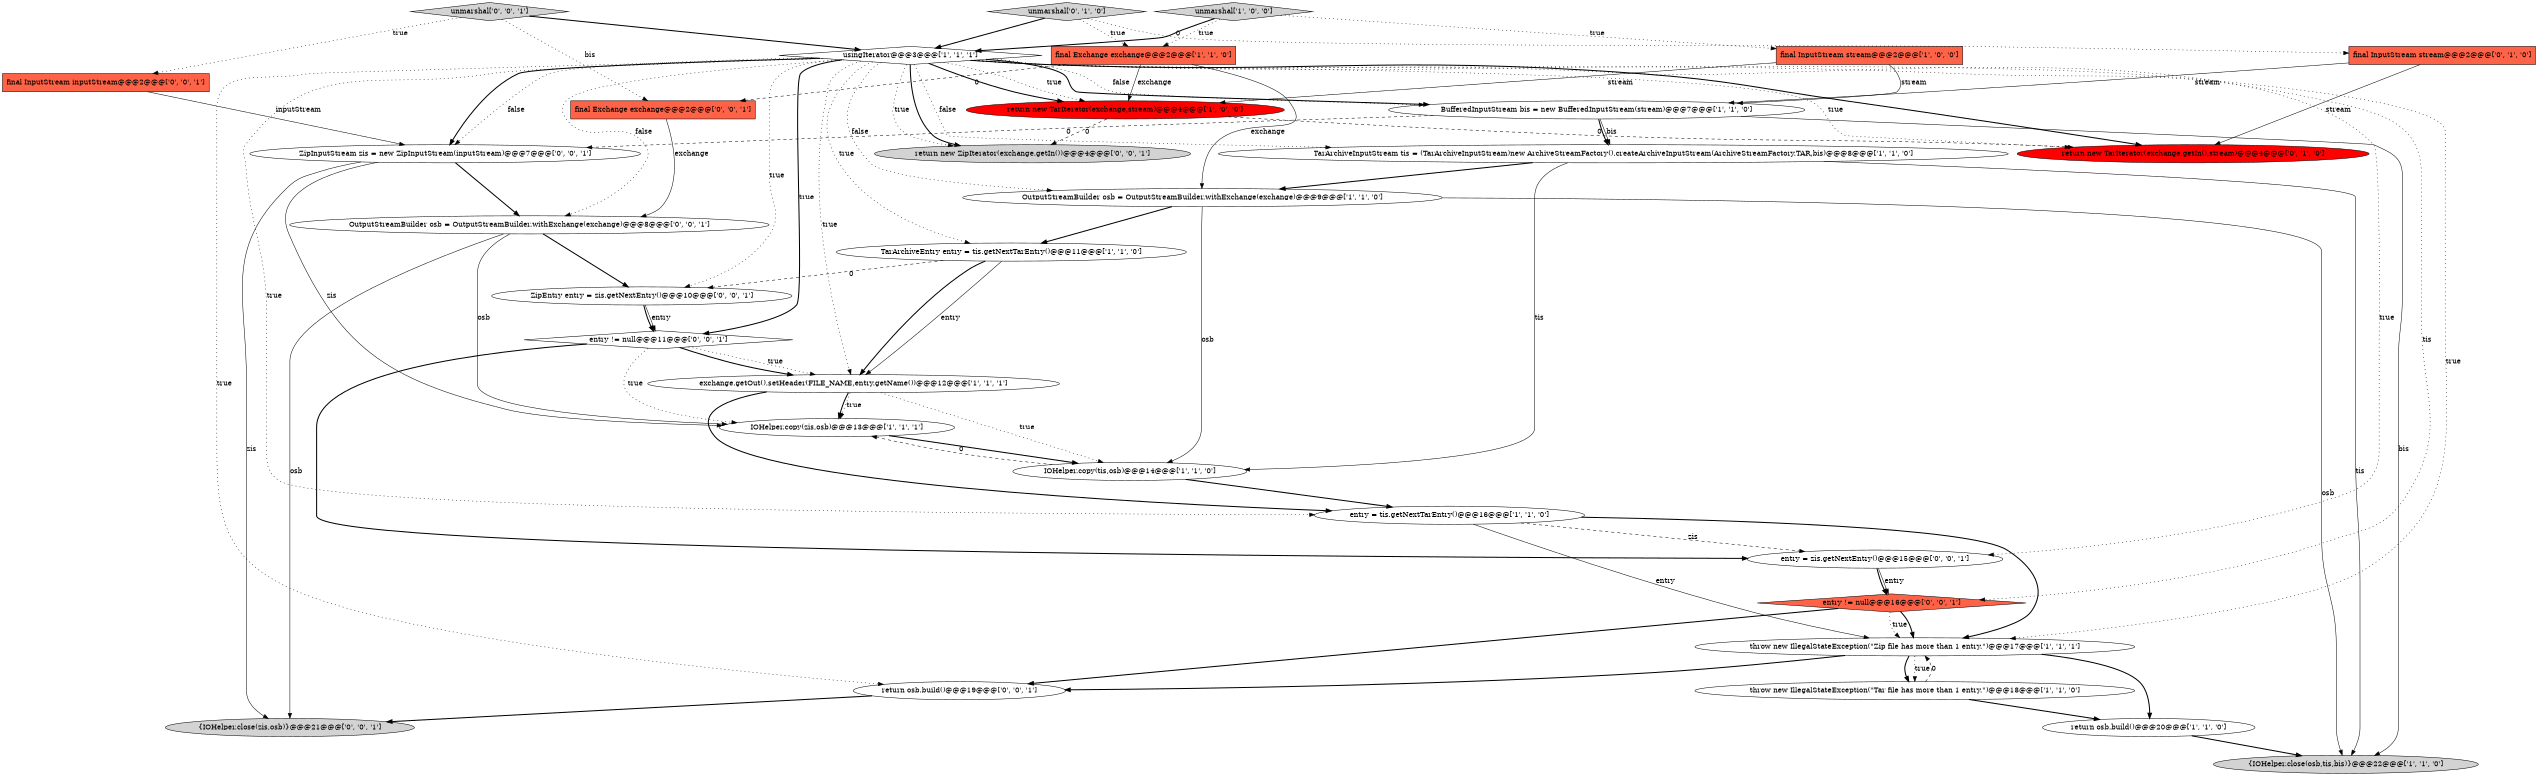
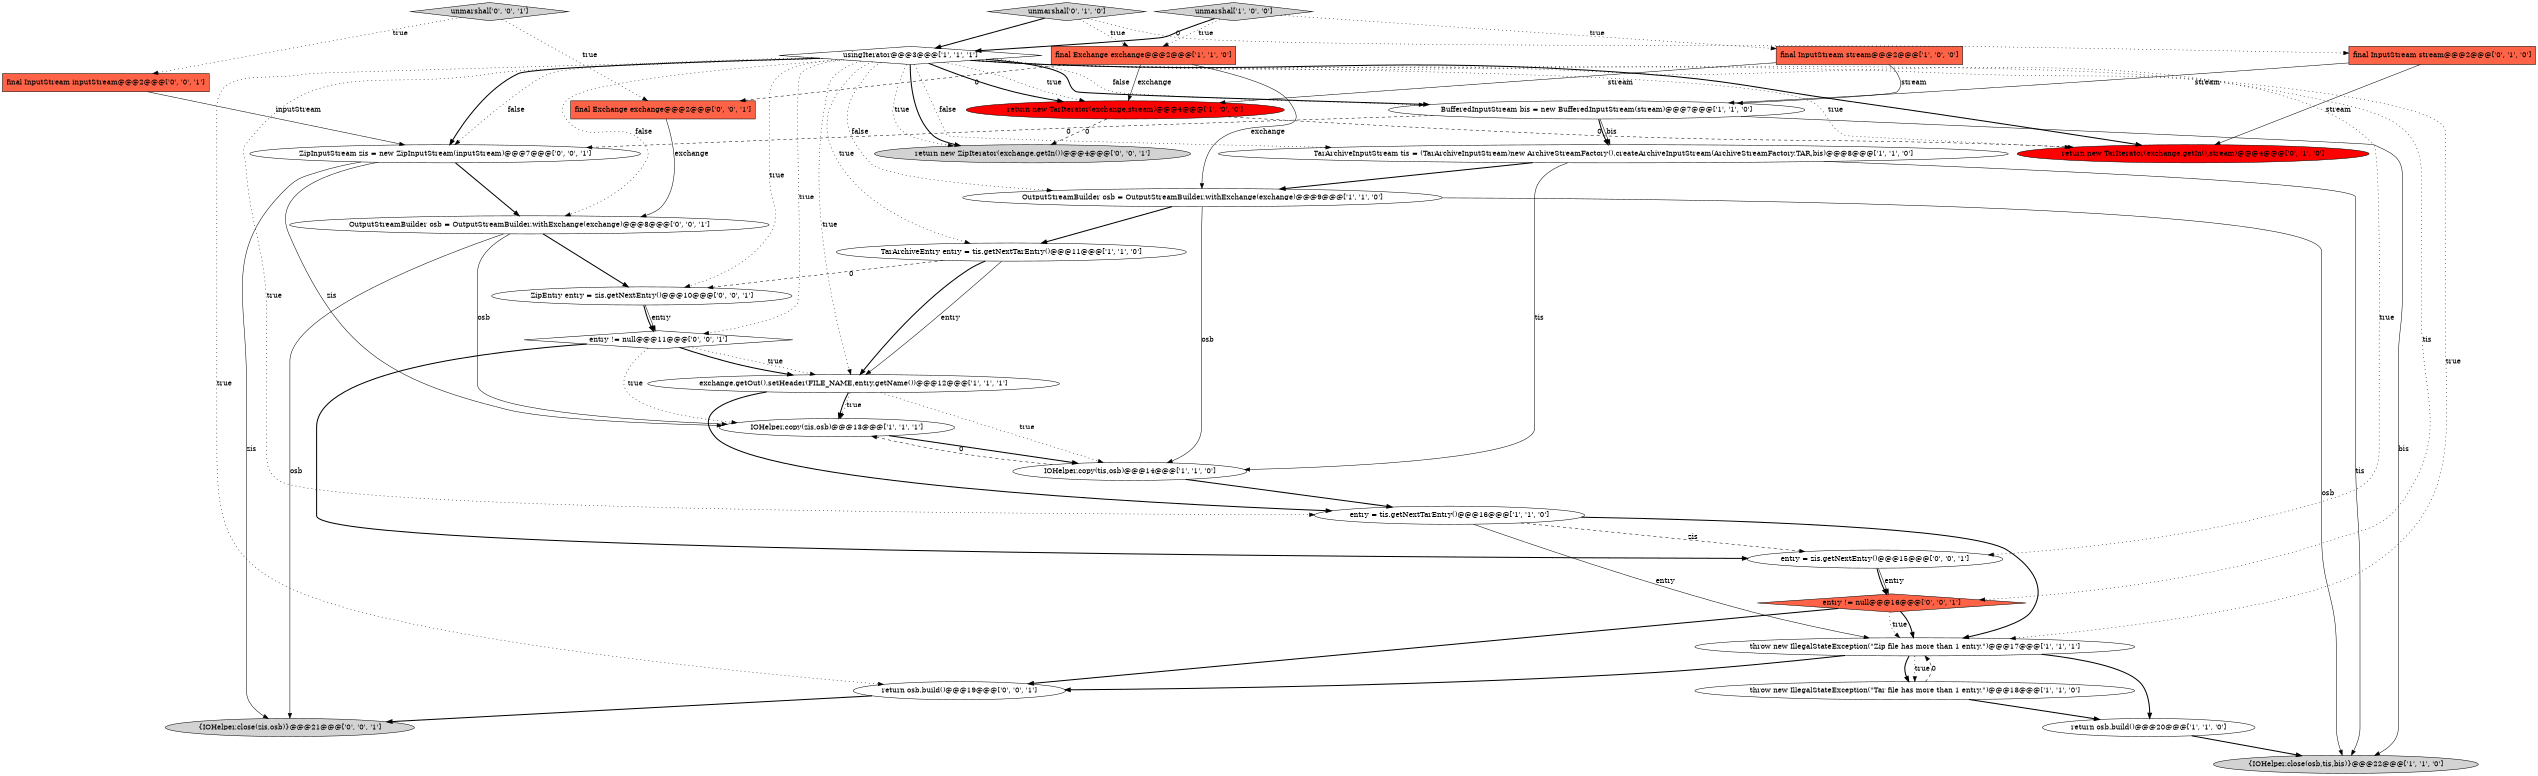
(692, 33) -> none
(590, 55) -> (590, 55)
(799, 214) -> (799, 214)
